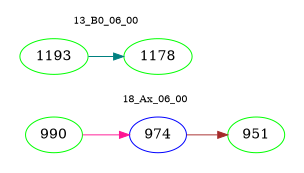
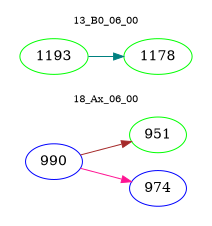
(54, 135) -> (54, 162)
(202, 135) -> (101, 150)
